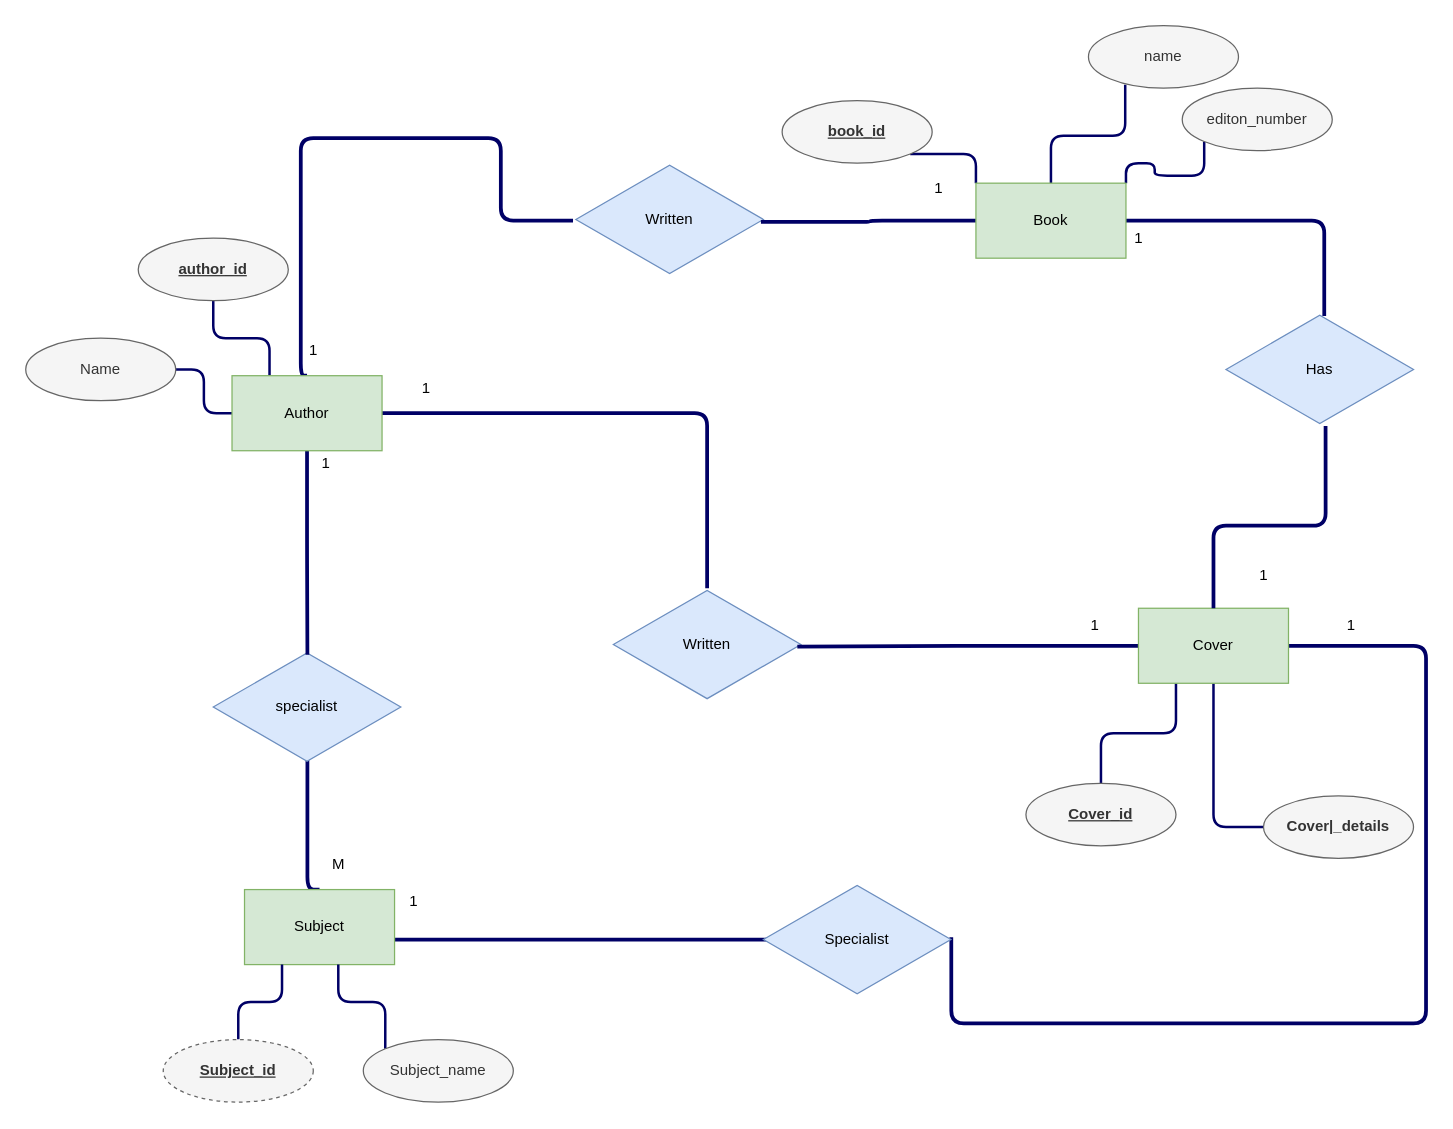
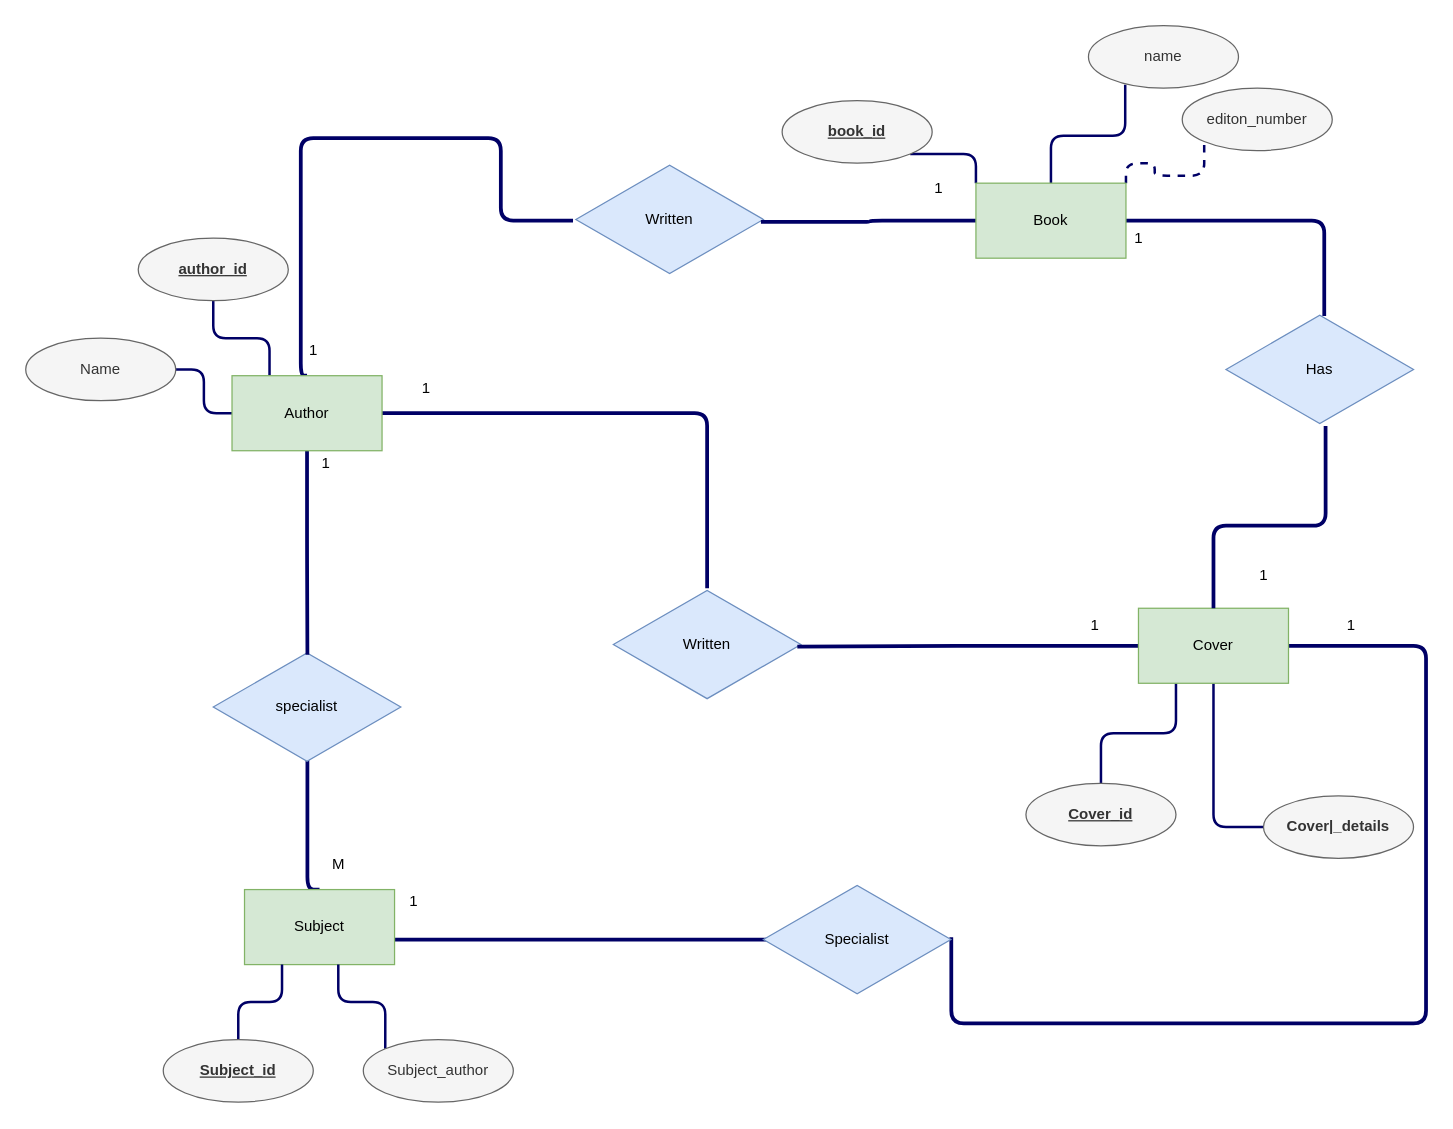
(1172, 176) -> (1172, 176)
(238, 1071) -> (238, 1071)
(438, 1071) -> (438, 1071)
